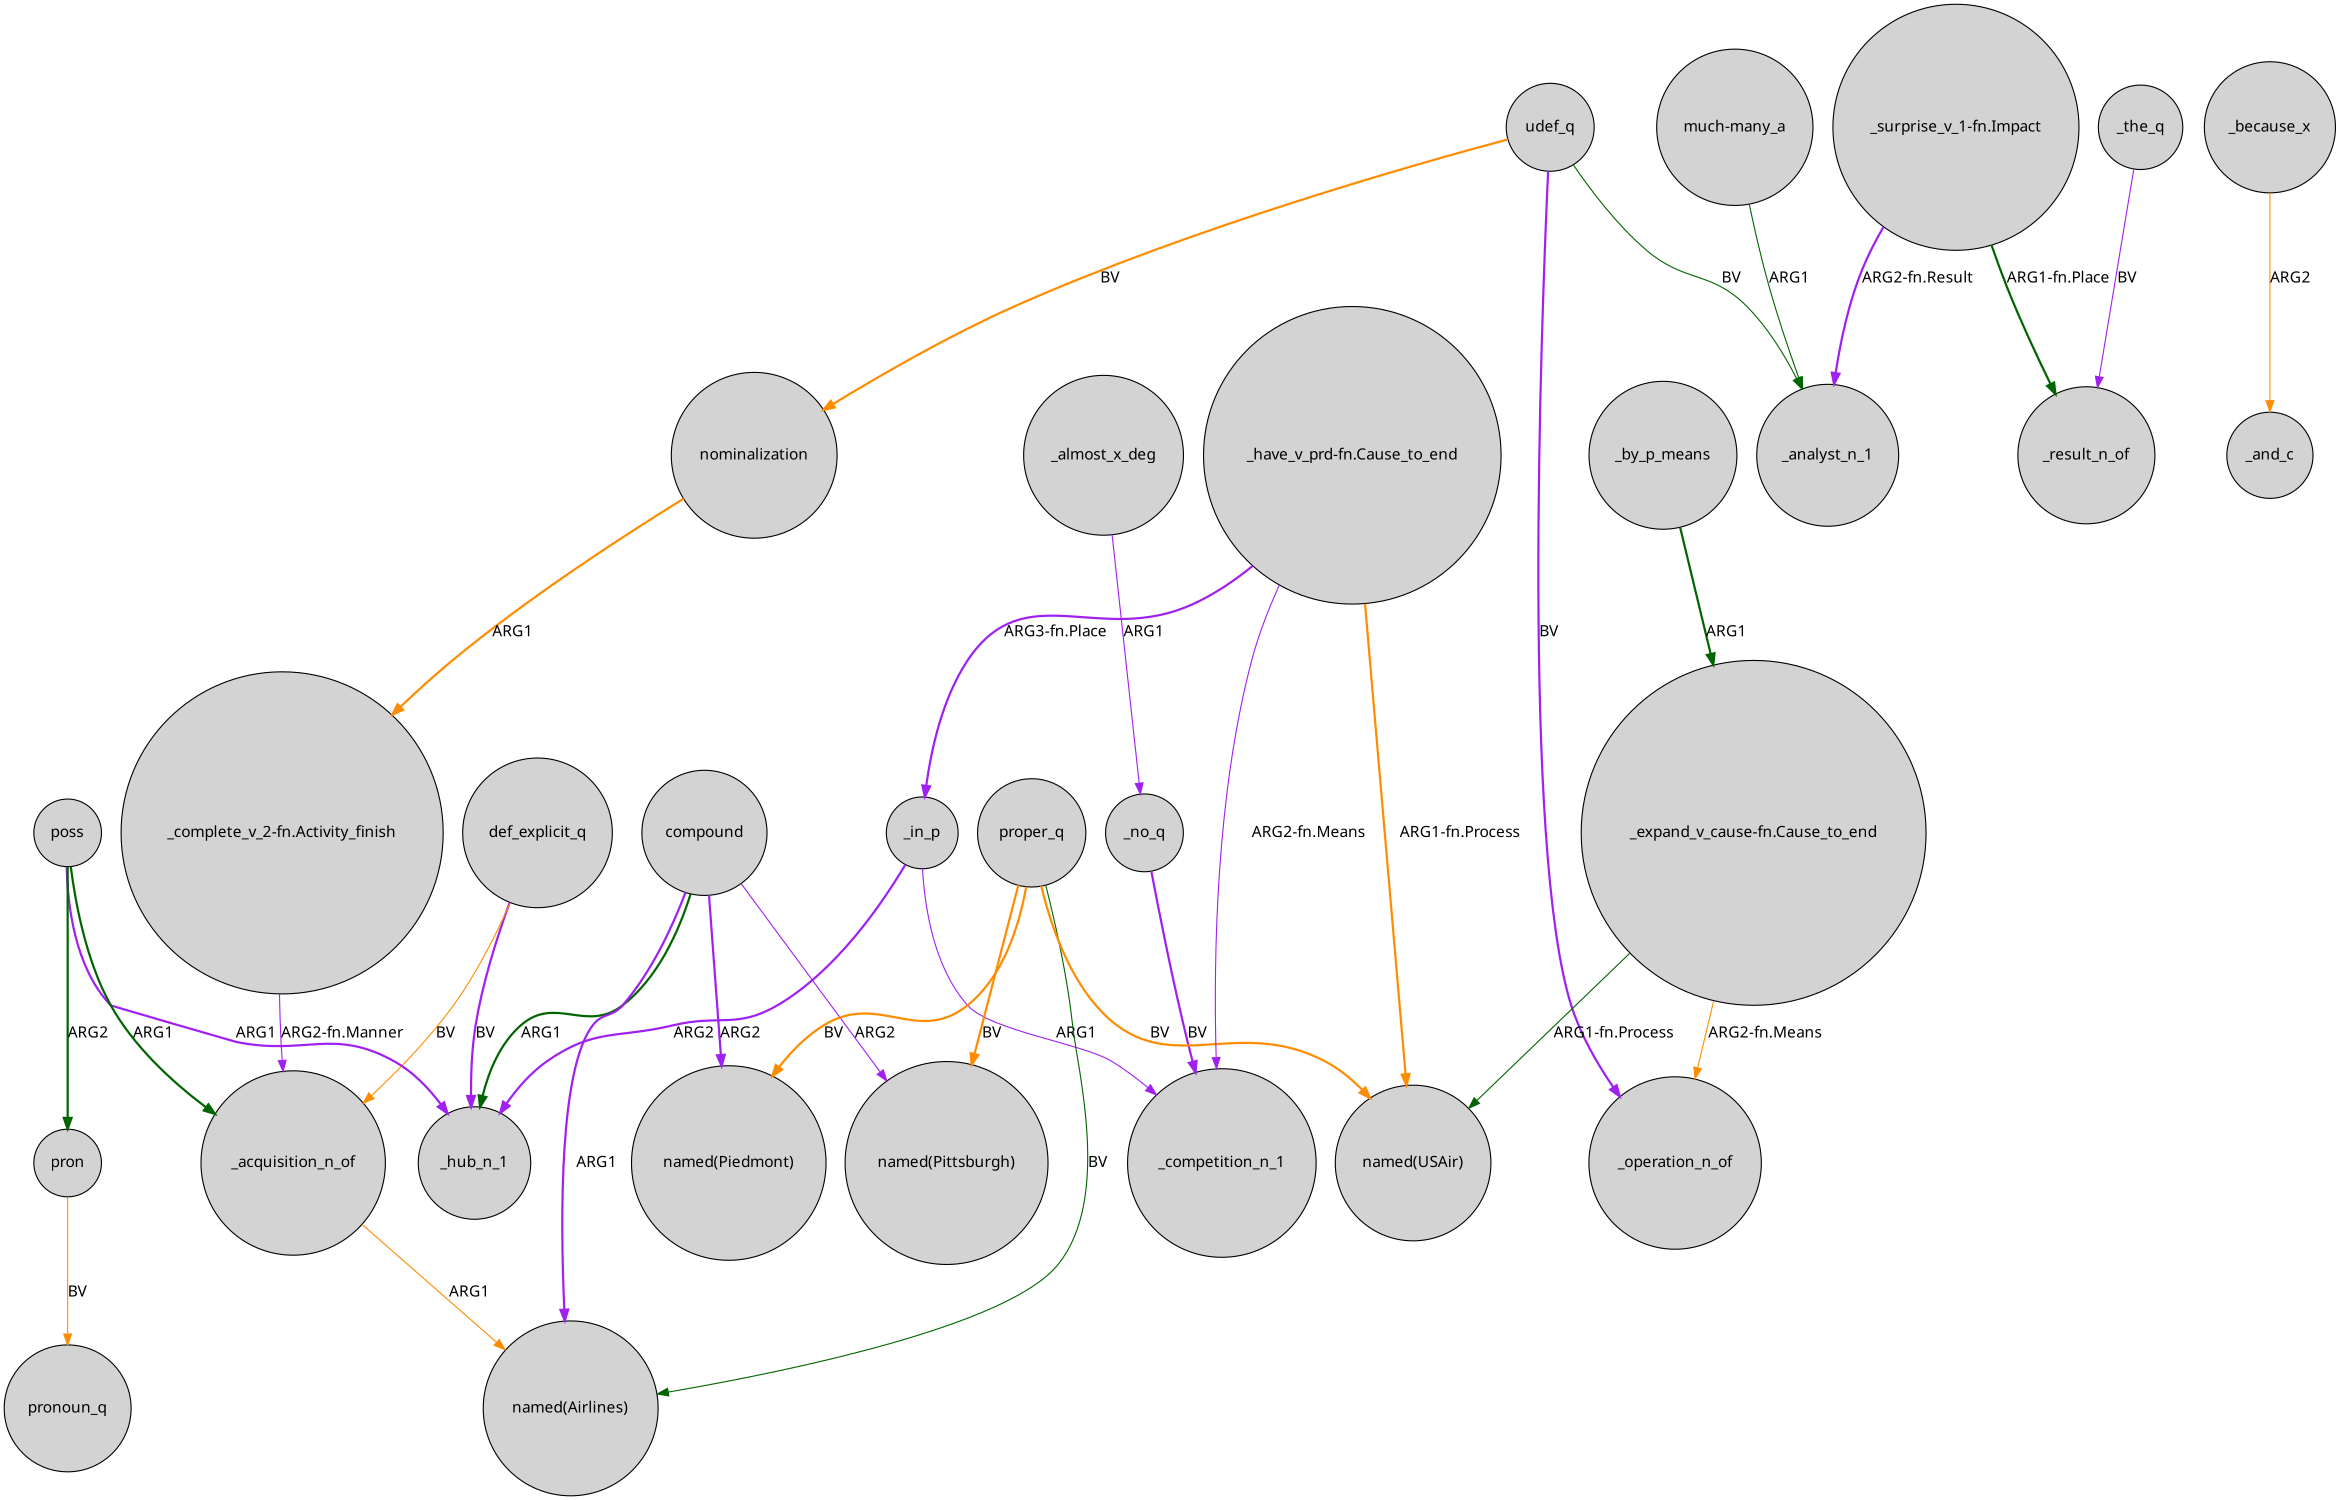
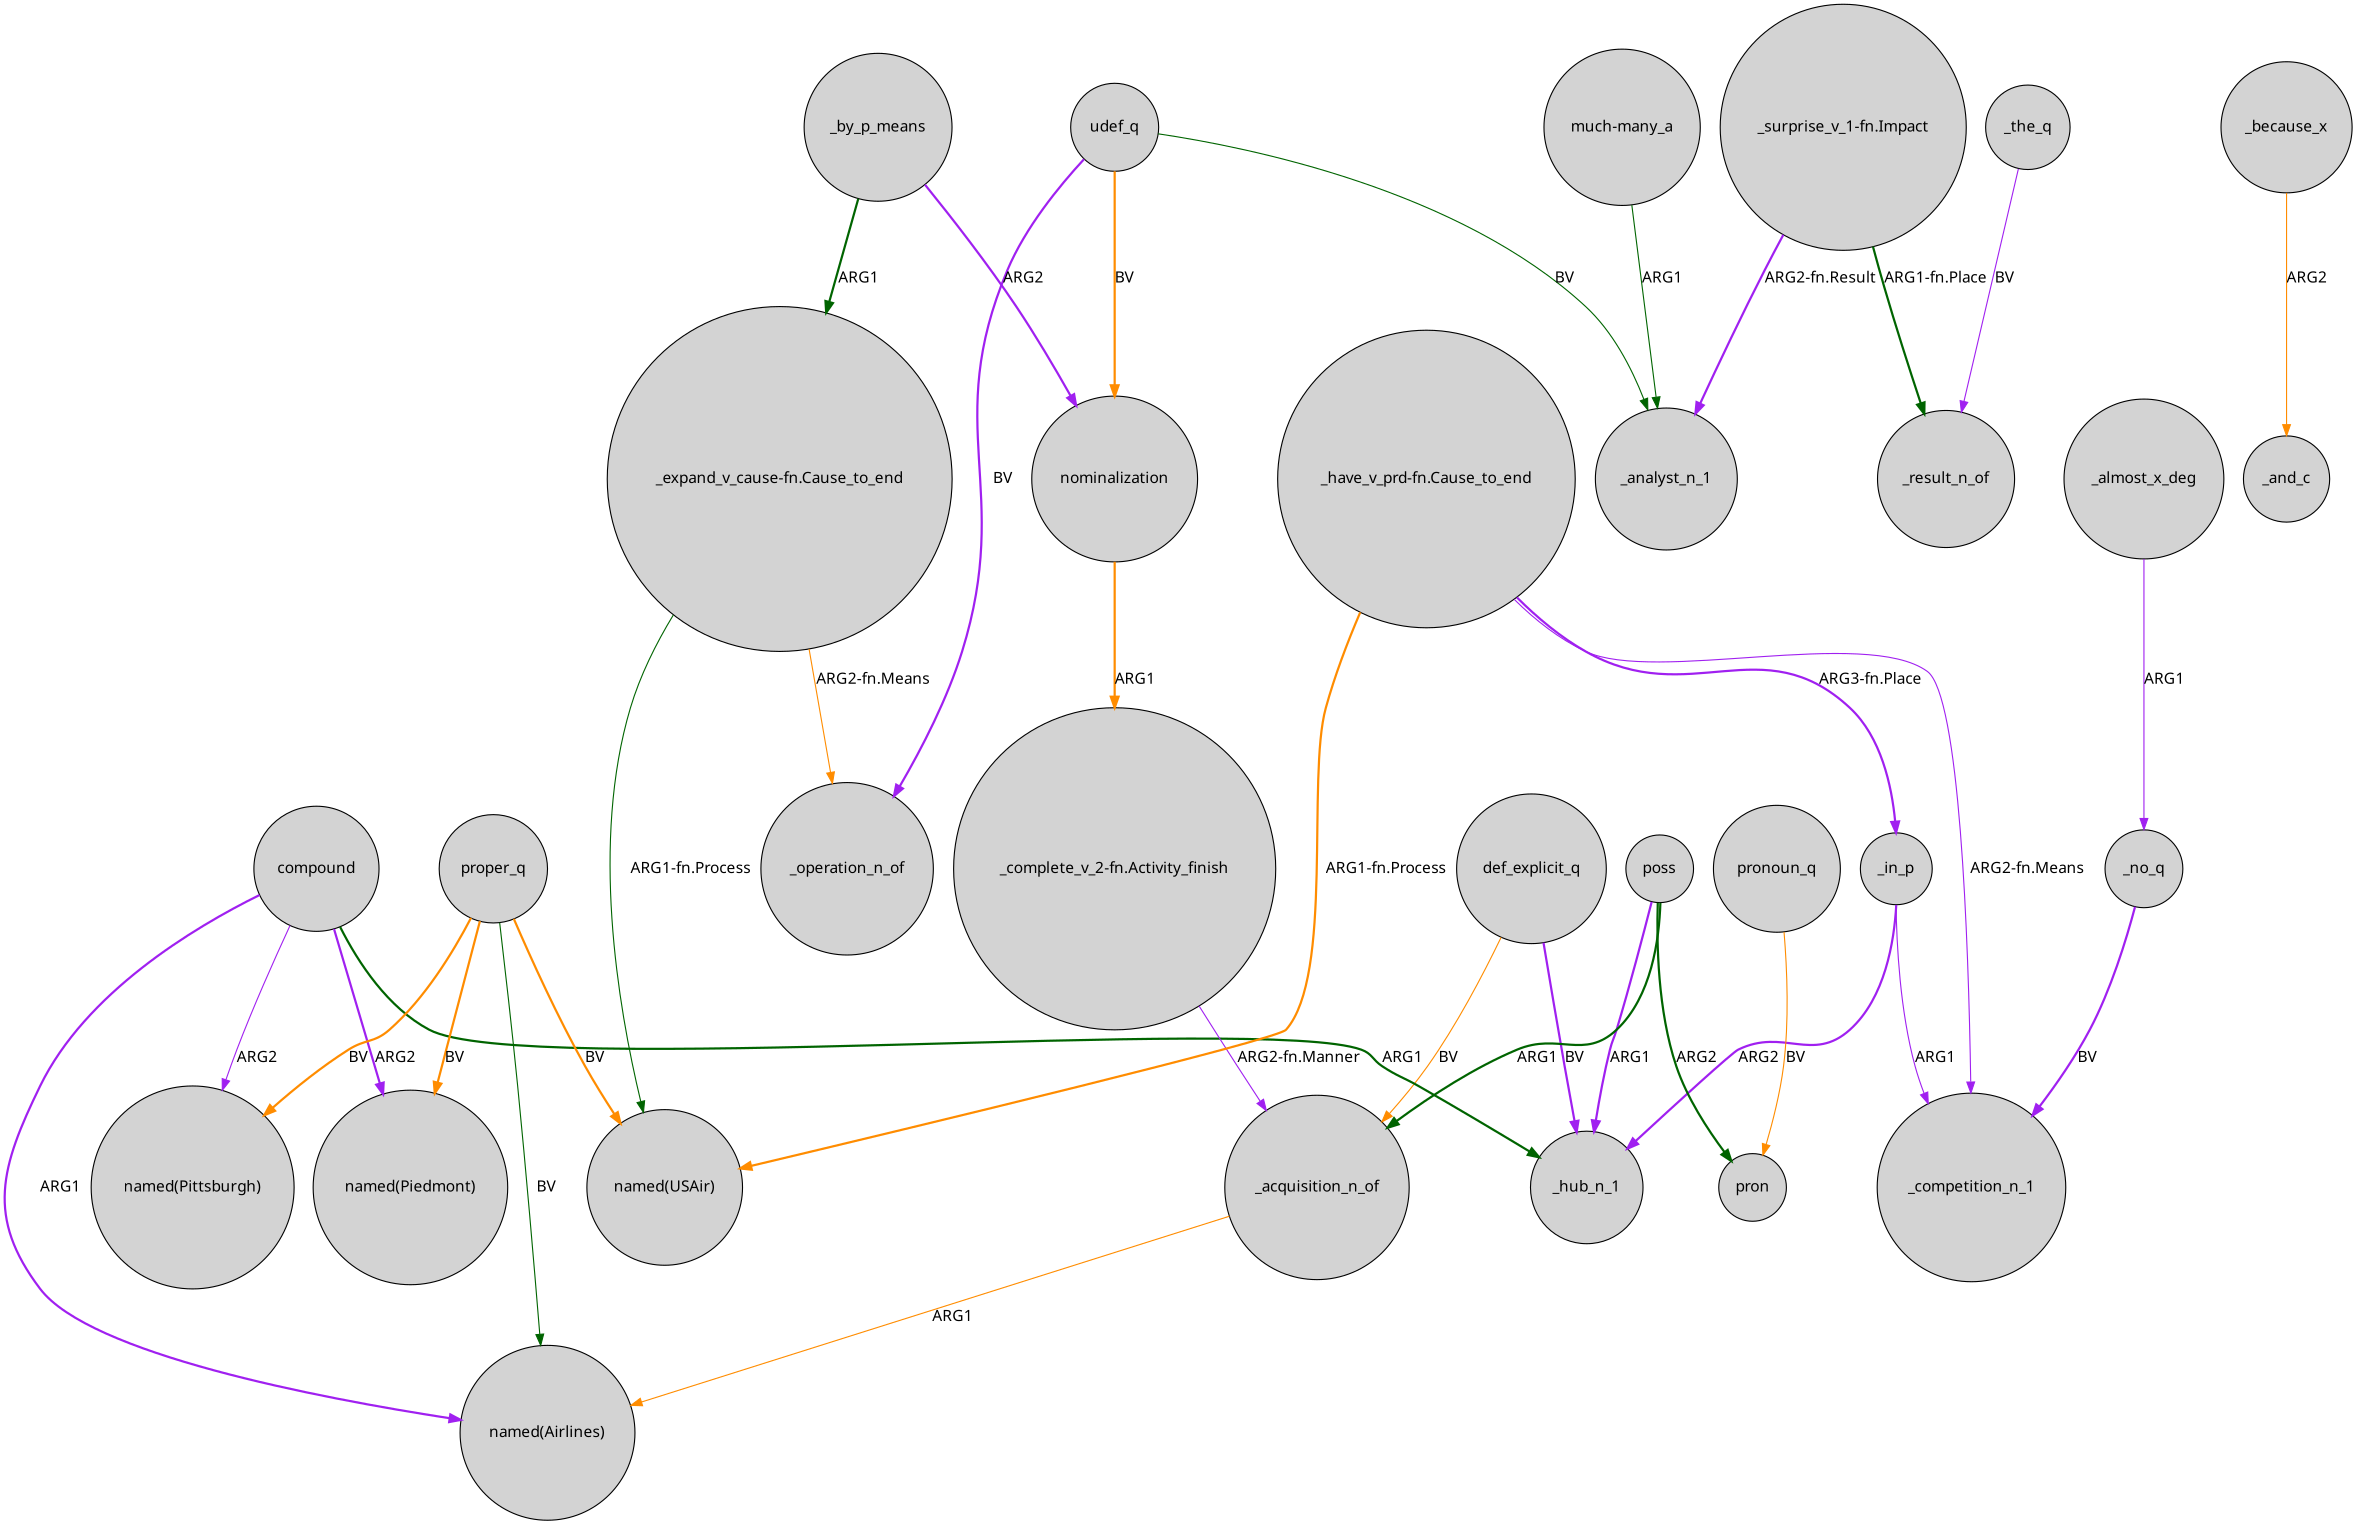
none -> (995, 276)
(68, 1265) -> (1786, 1034)
